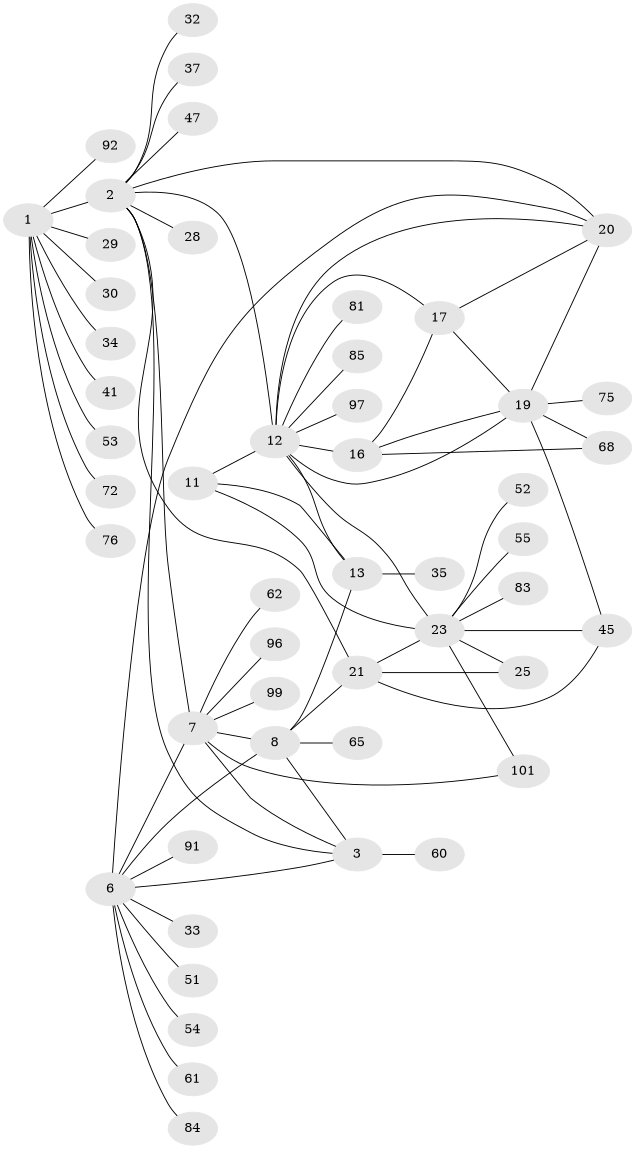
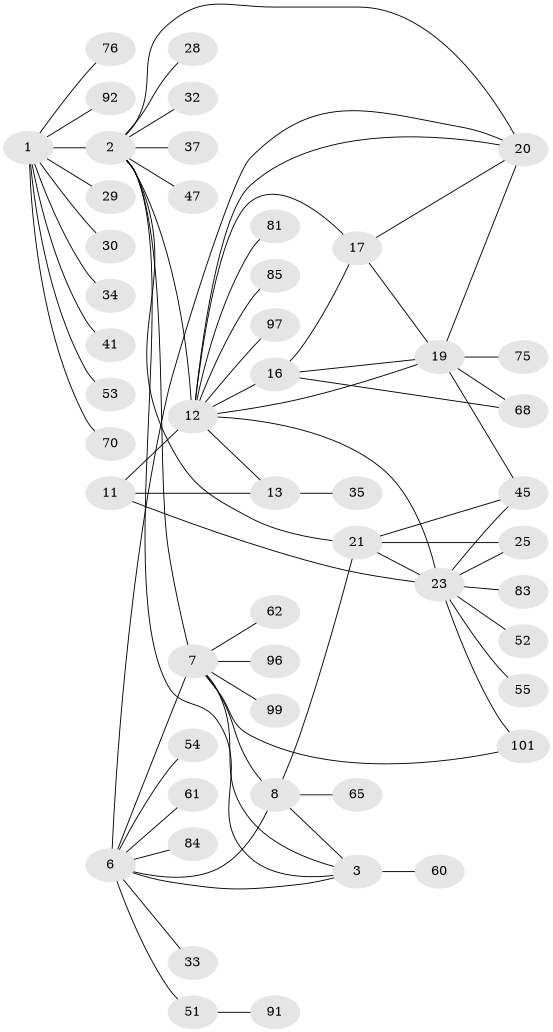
(111, 492) -> (111, 444)
(325, 662) -> none
(152, 868) -> (234, 1012)
